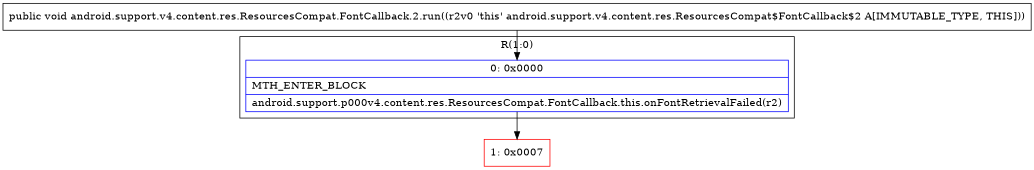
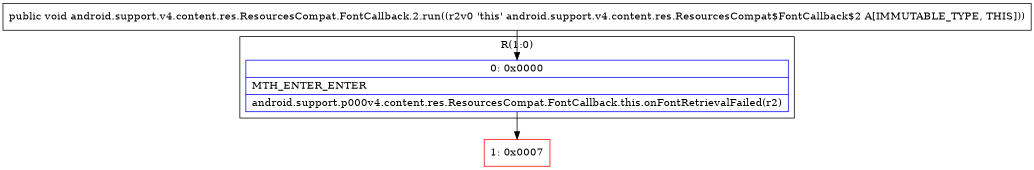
(309, 86) -> (309, 86)
